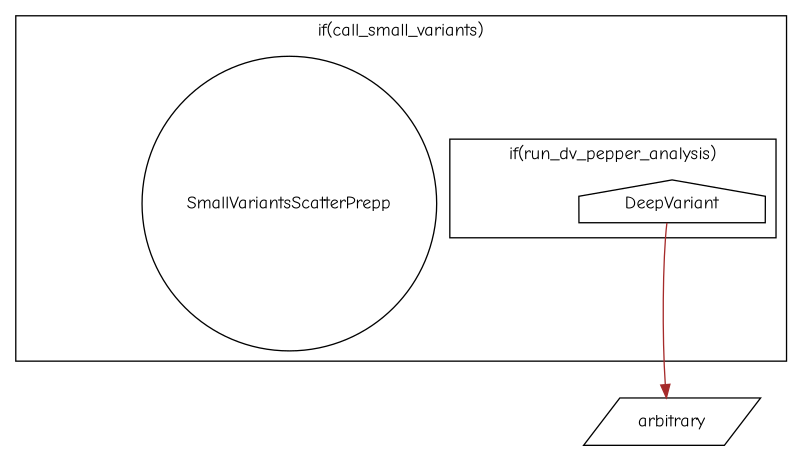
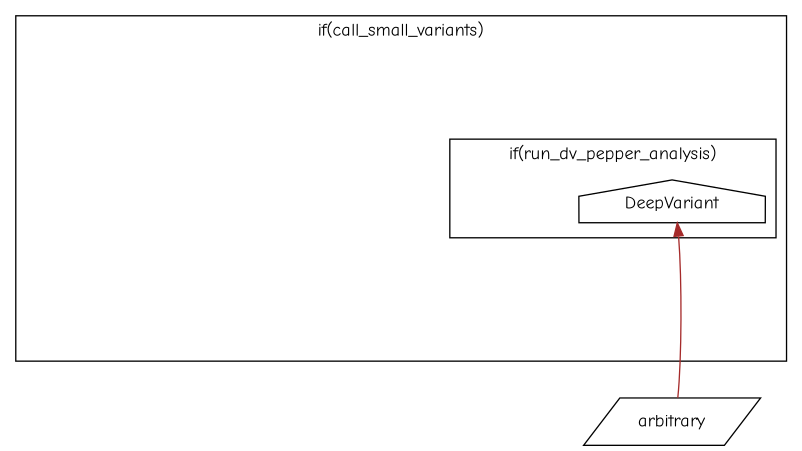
(289, 204) -> none
(663, 304) -> (681, 317)
